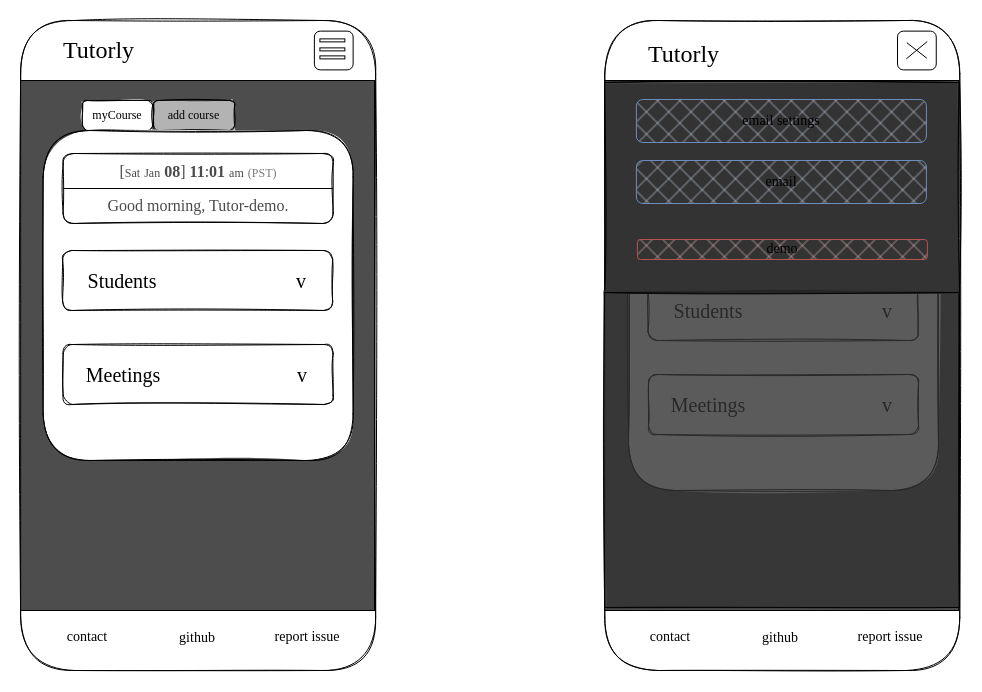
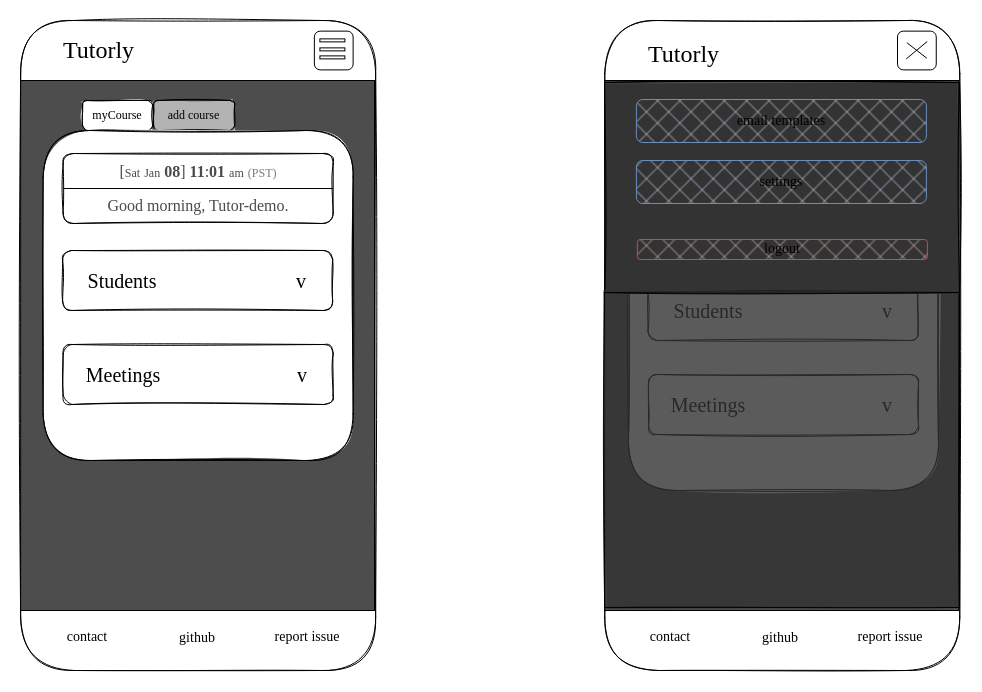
(782, 122) -> (782, 122)
(782, 183) -> (782, 183)
(783, 250) -> (783, 250)
